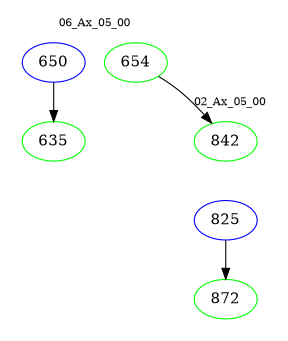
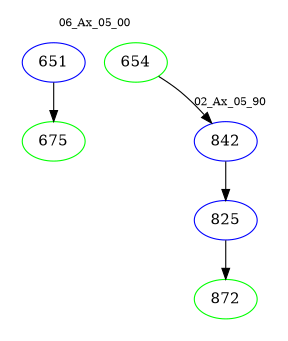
(54, 62) -> (54, 62)
(230, 102) -> (230, 102)
(54, 141) -> (54, 141)
(226, 141) -> (226, 141)
none -> (226, 175)
